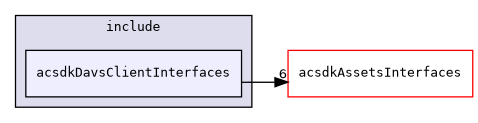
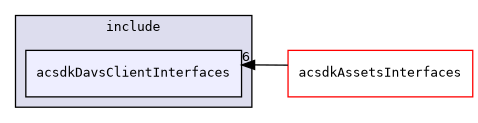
(260, 82) -> (271, 65)
